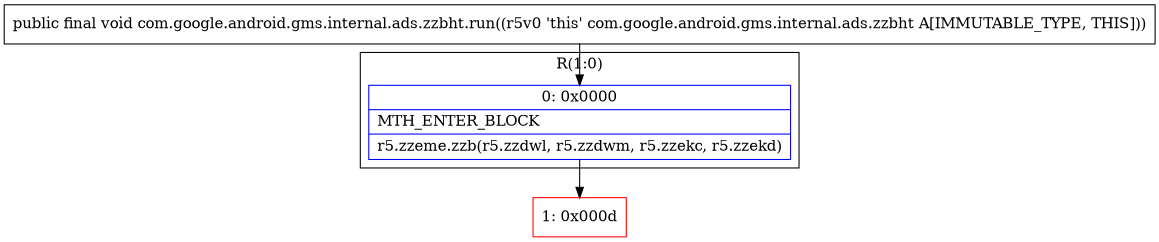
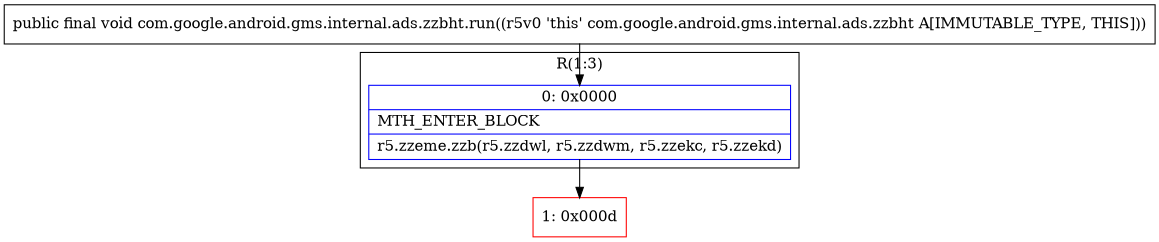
(580, 65) -> (580, 65)
